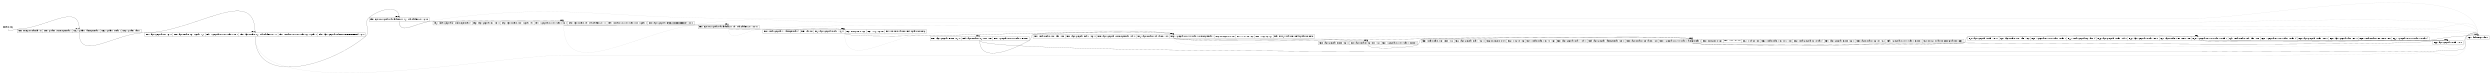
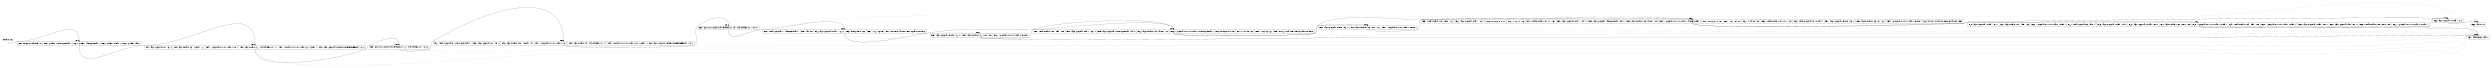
none -> (2478, 25)
